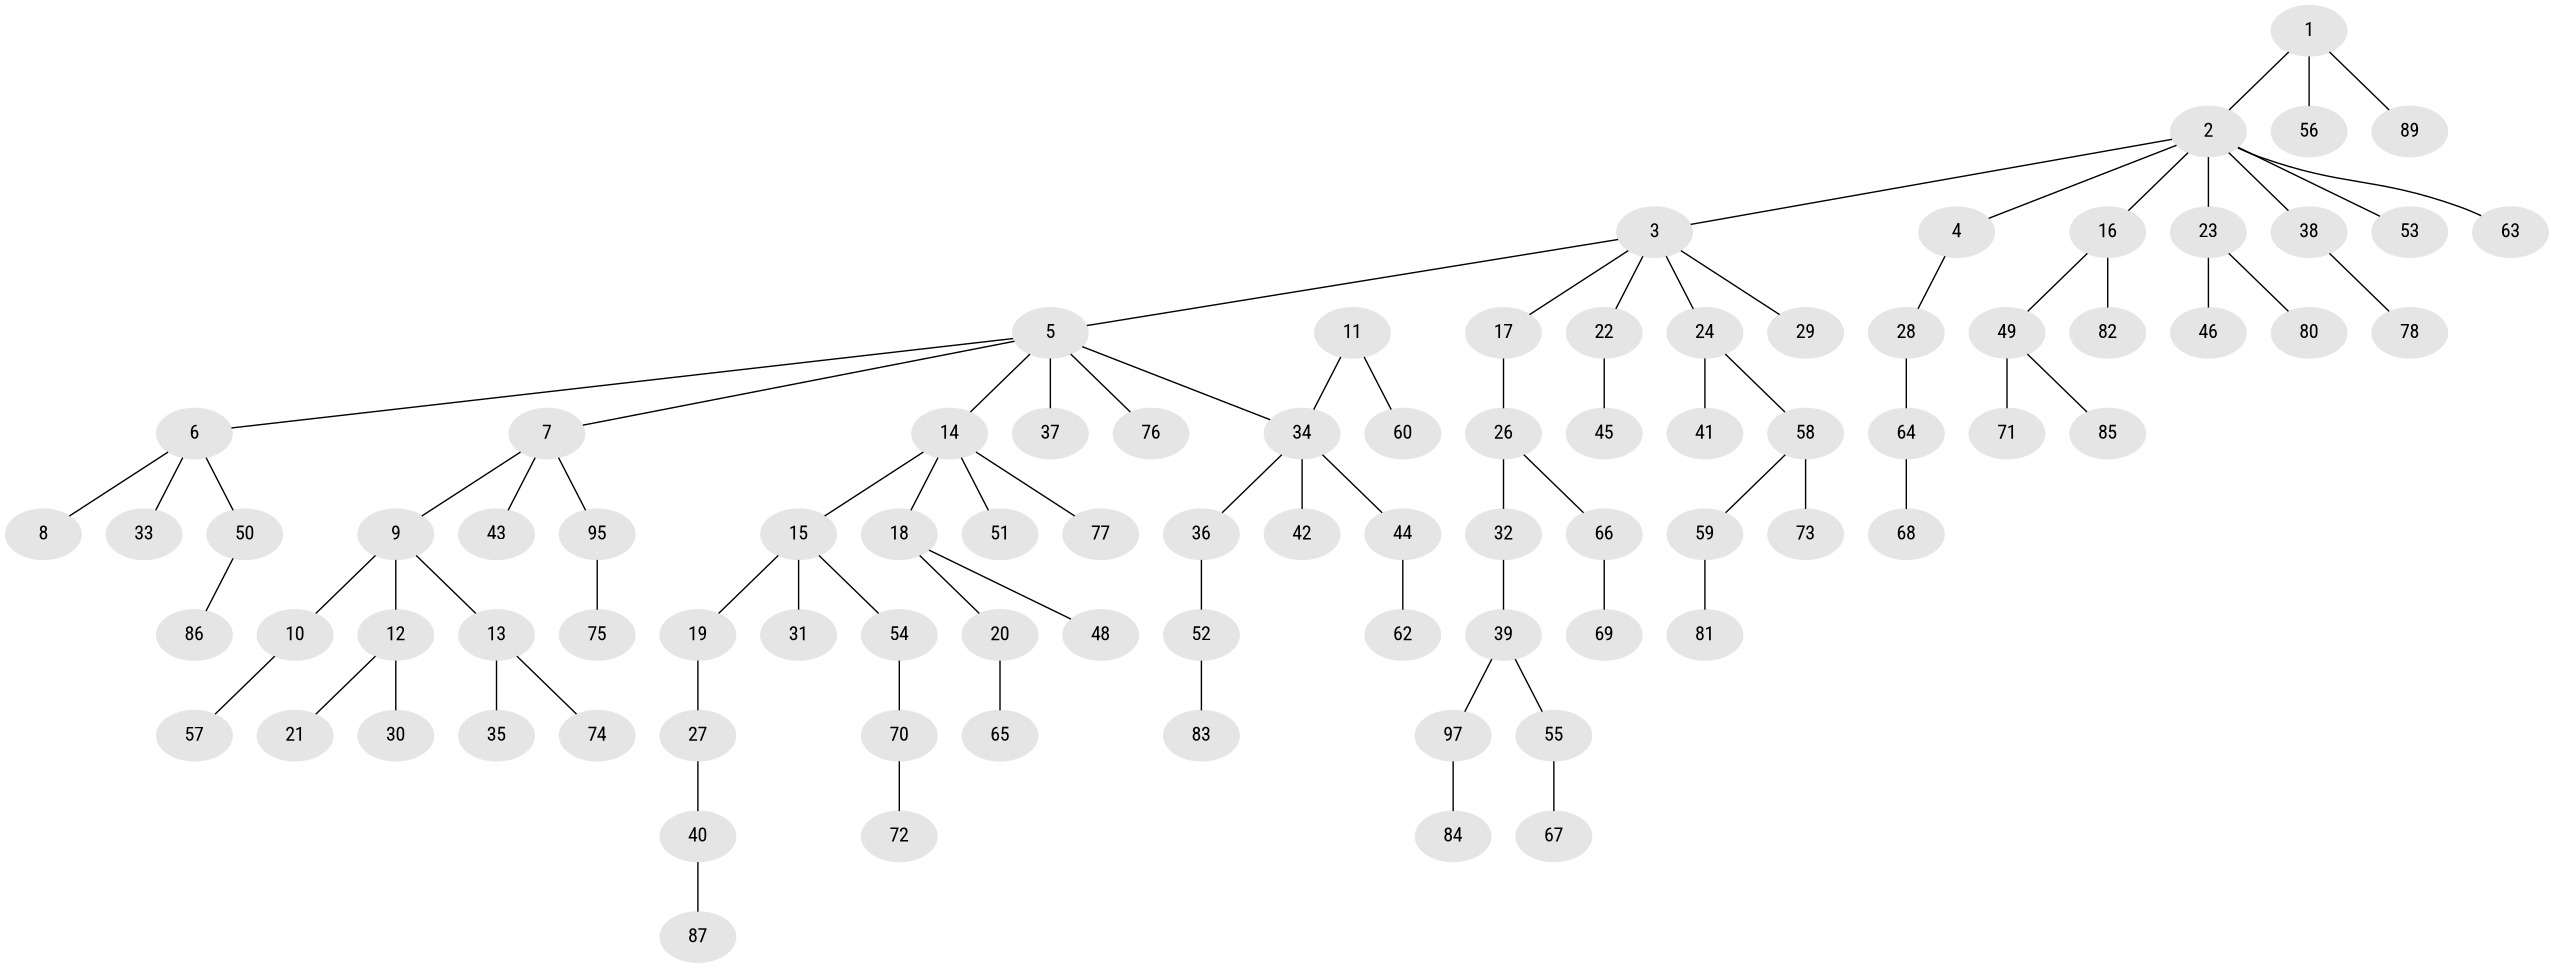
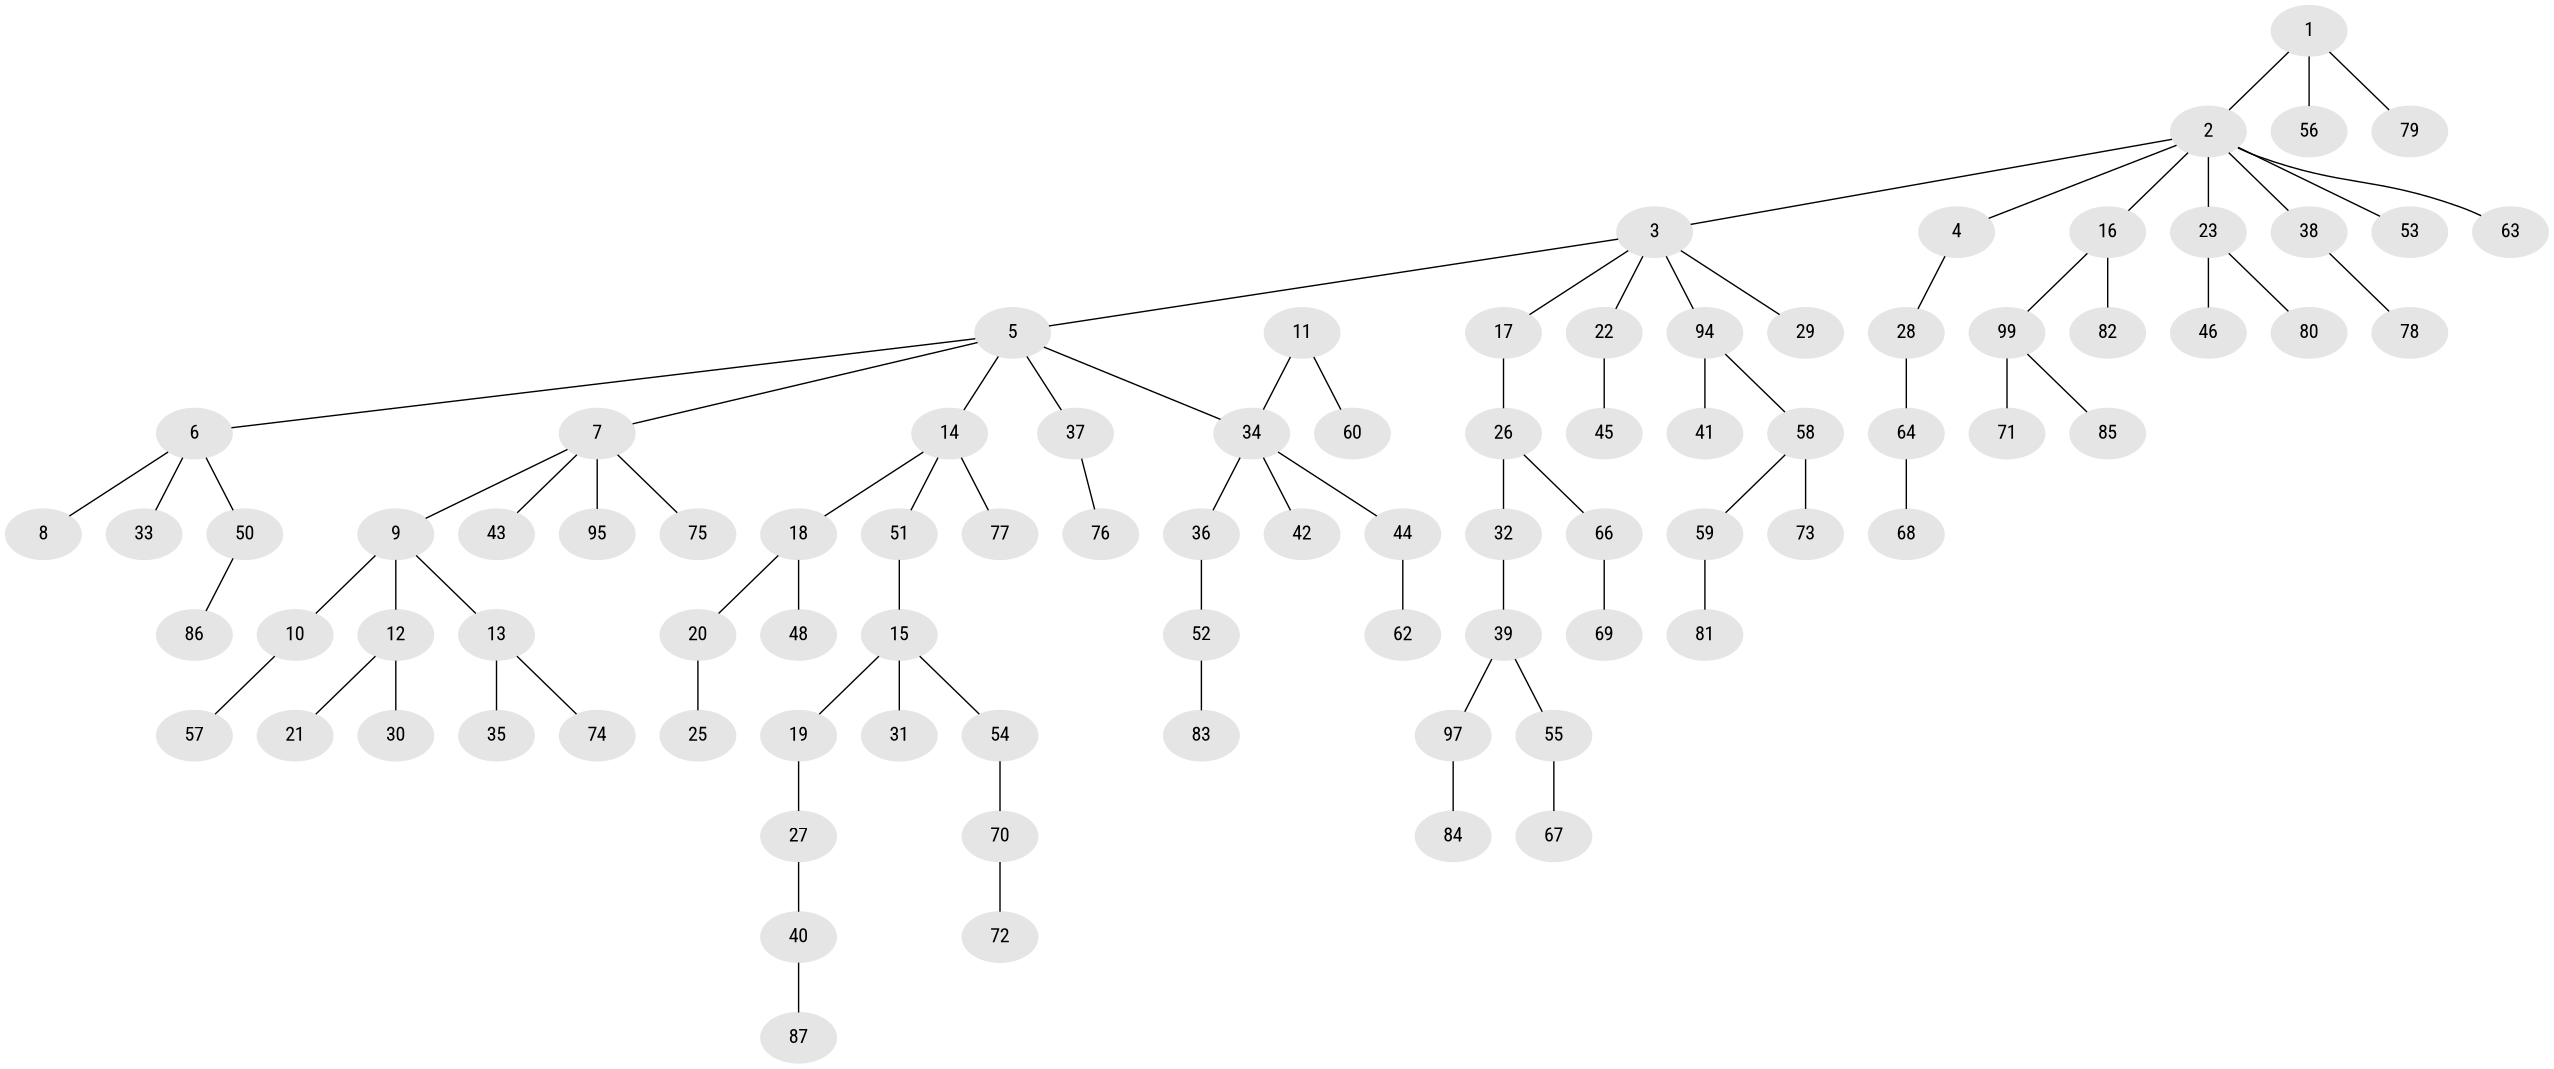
(2410, 131) -> (2410, 131)
(1705, 333) -> (1705, 333)
(2007, 333) -> (2007, 333)
(1101, 383) -> (1088, 484)
(874, 484) -> (899, 585)
(597, 585) -> (647, 484)
(1000, 736) -> (698, 736)
